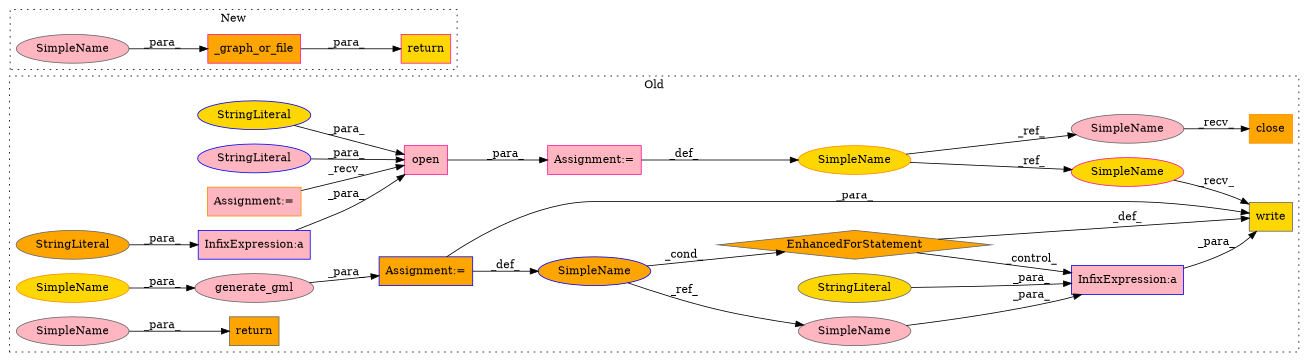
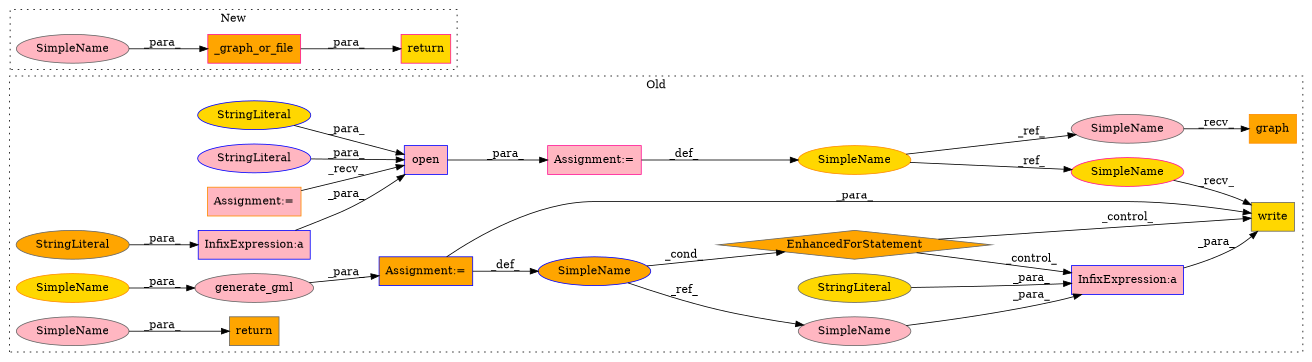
(1271, 129) -> (1273, 129)
(426, 160) -> (426, 160)
(1128, 217) -> (1128, 217)
